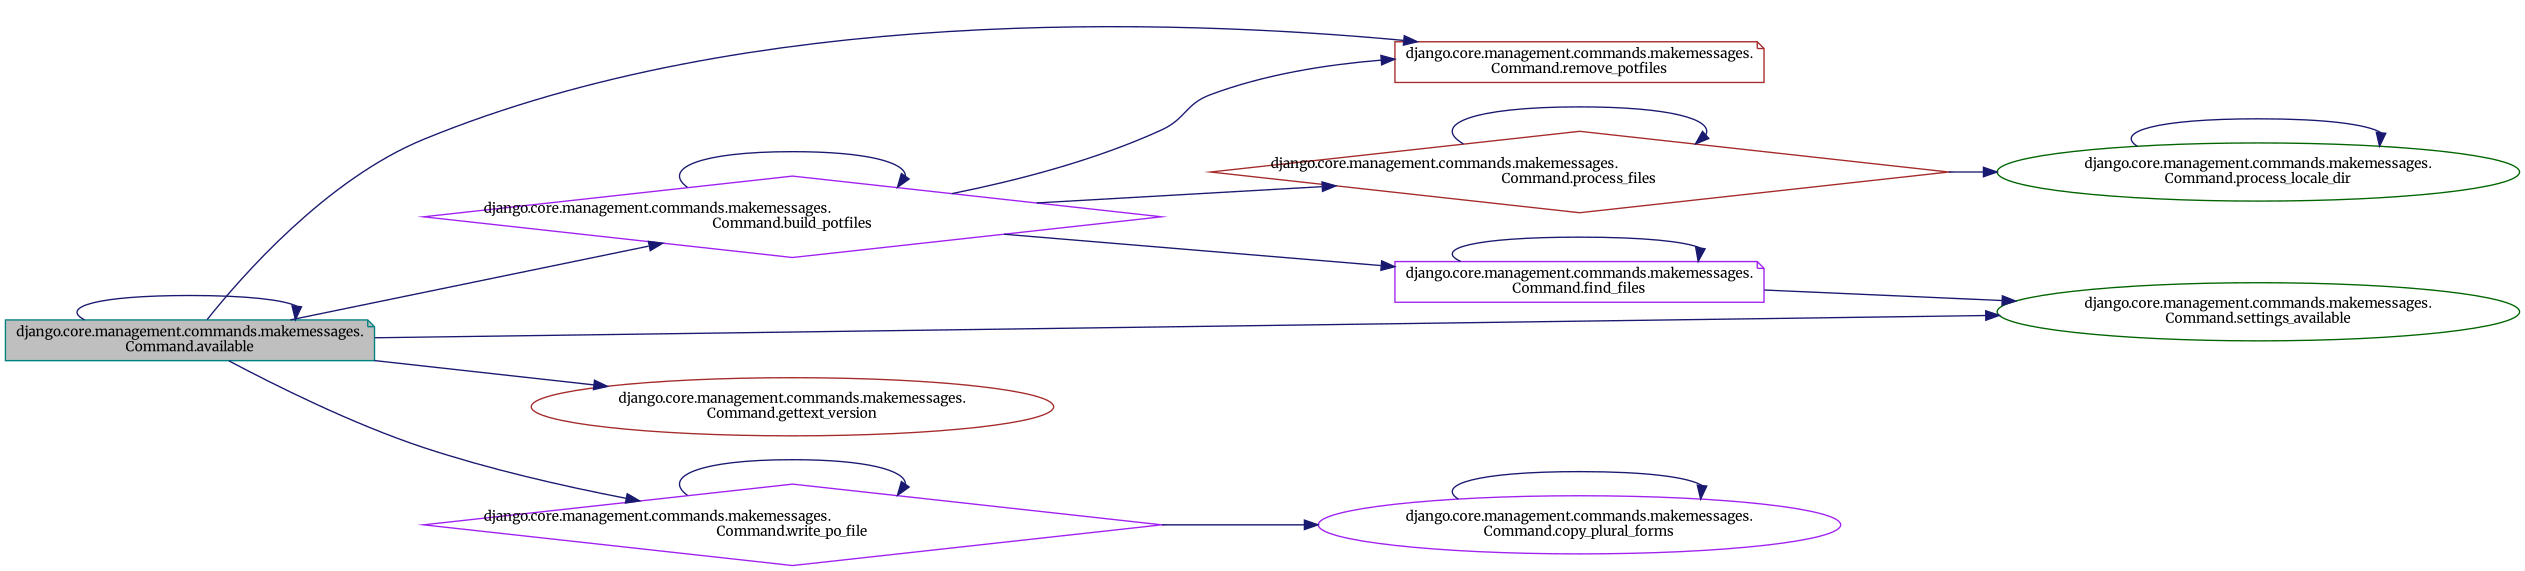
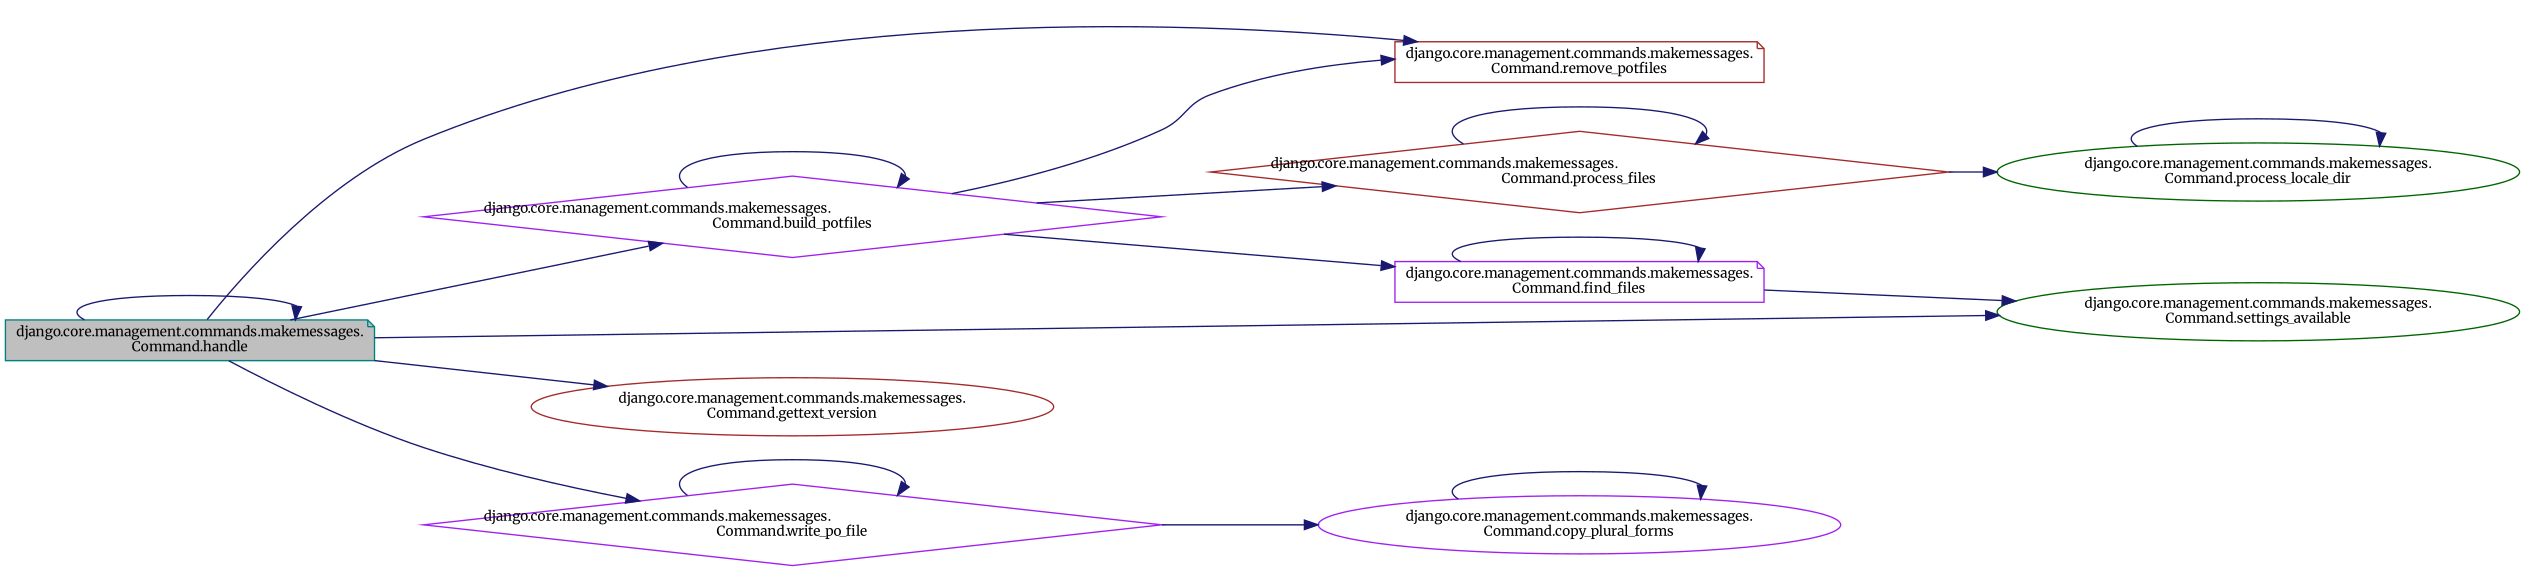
(190, 340) -> (190, 340)
